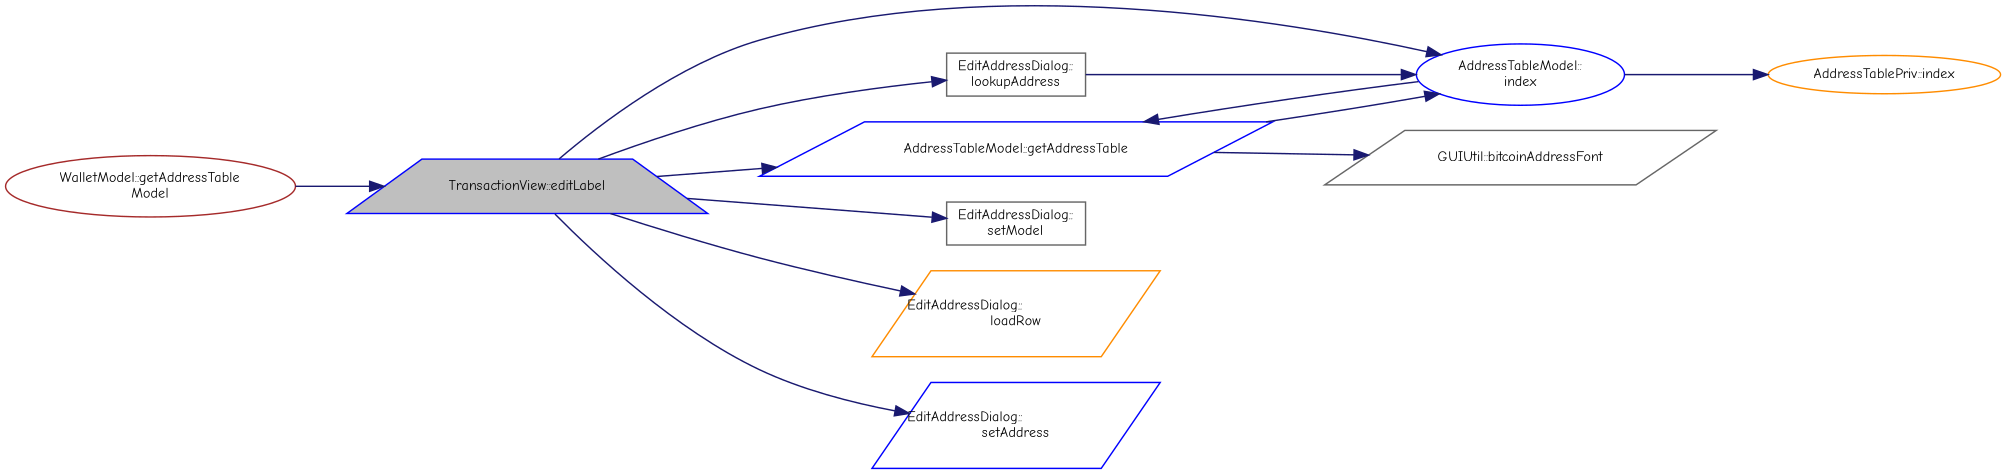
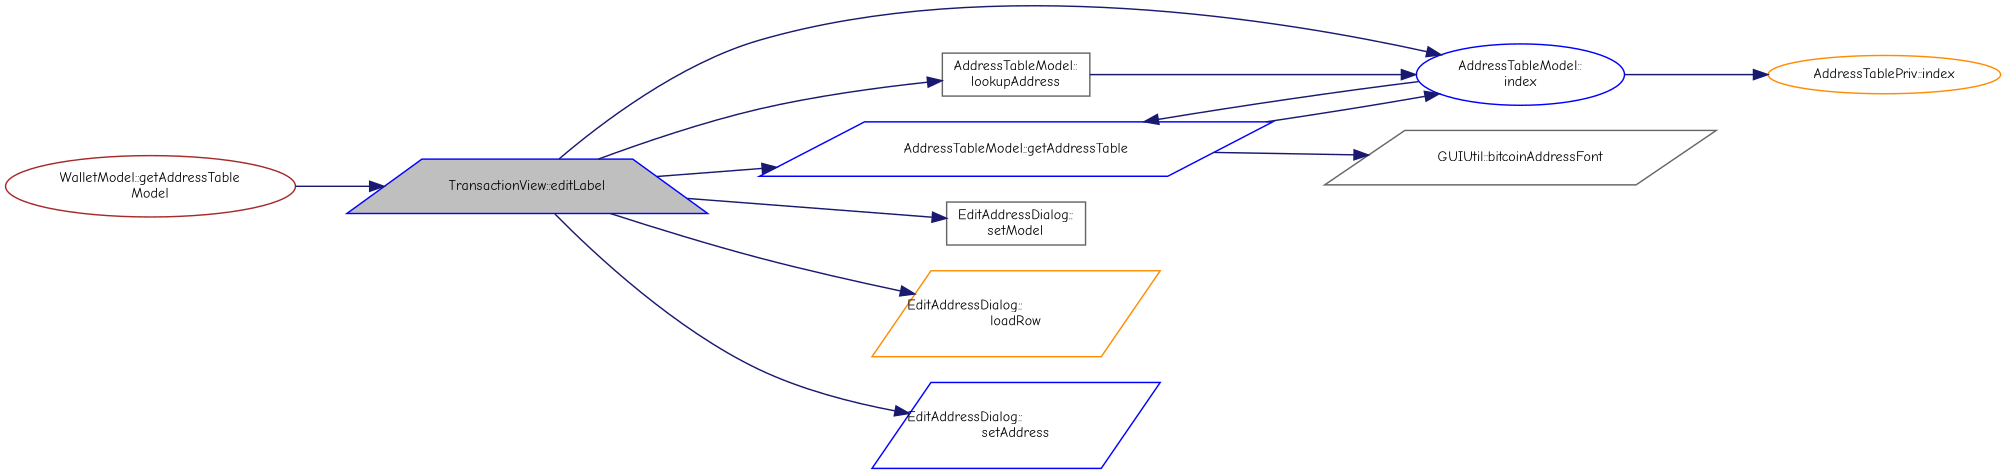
(1016, 75) -> (1016, 75)
